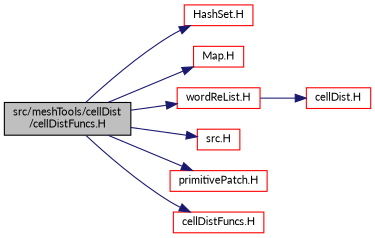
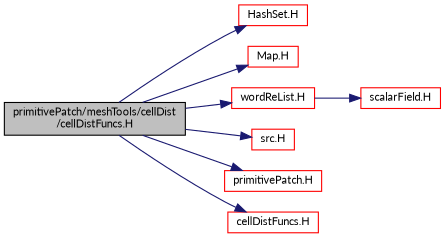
(339, 98) -> (401, 98)
(68, 119) -> (95, 119)
